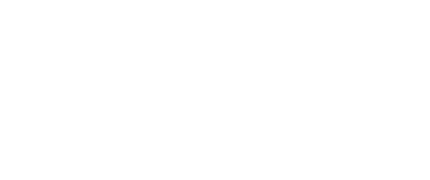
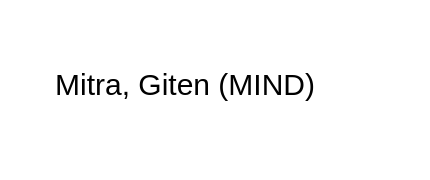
none -> (214, 89)
